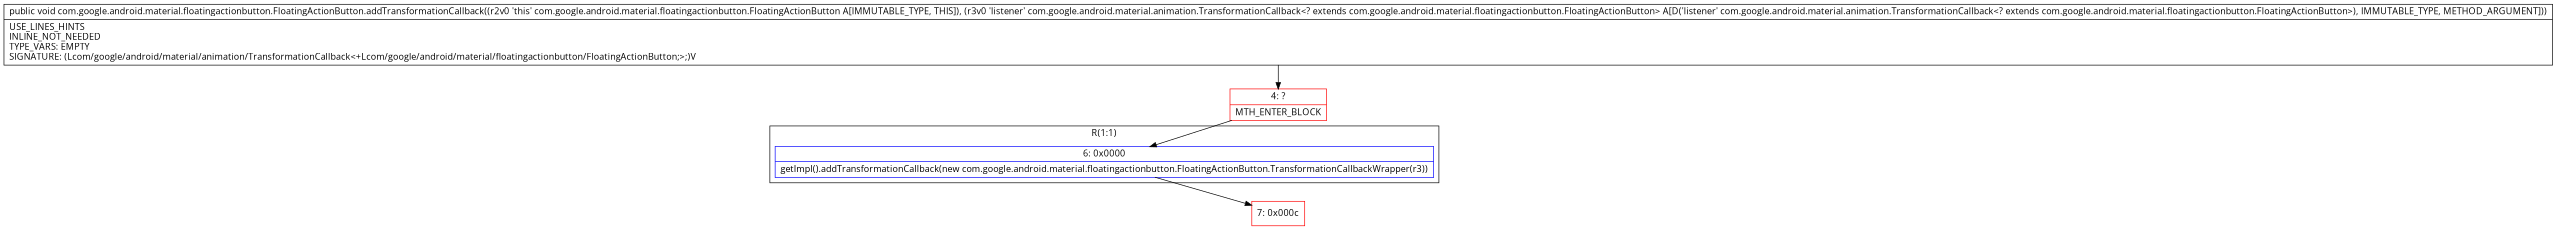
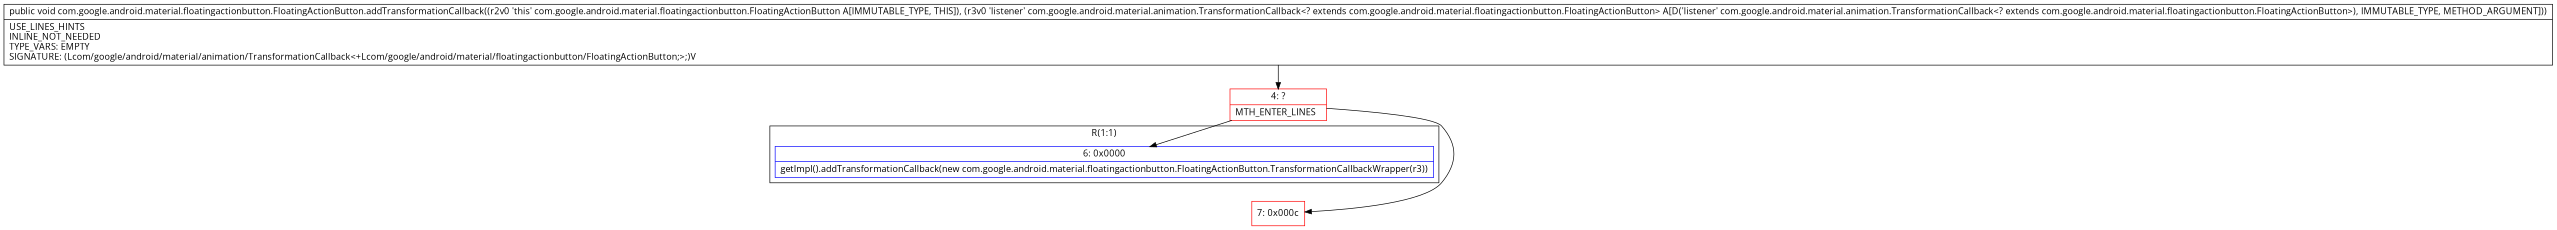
(1278, 112) -> (1276, 112)
(1200, 190) -> (1452, 163)
